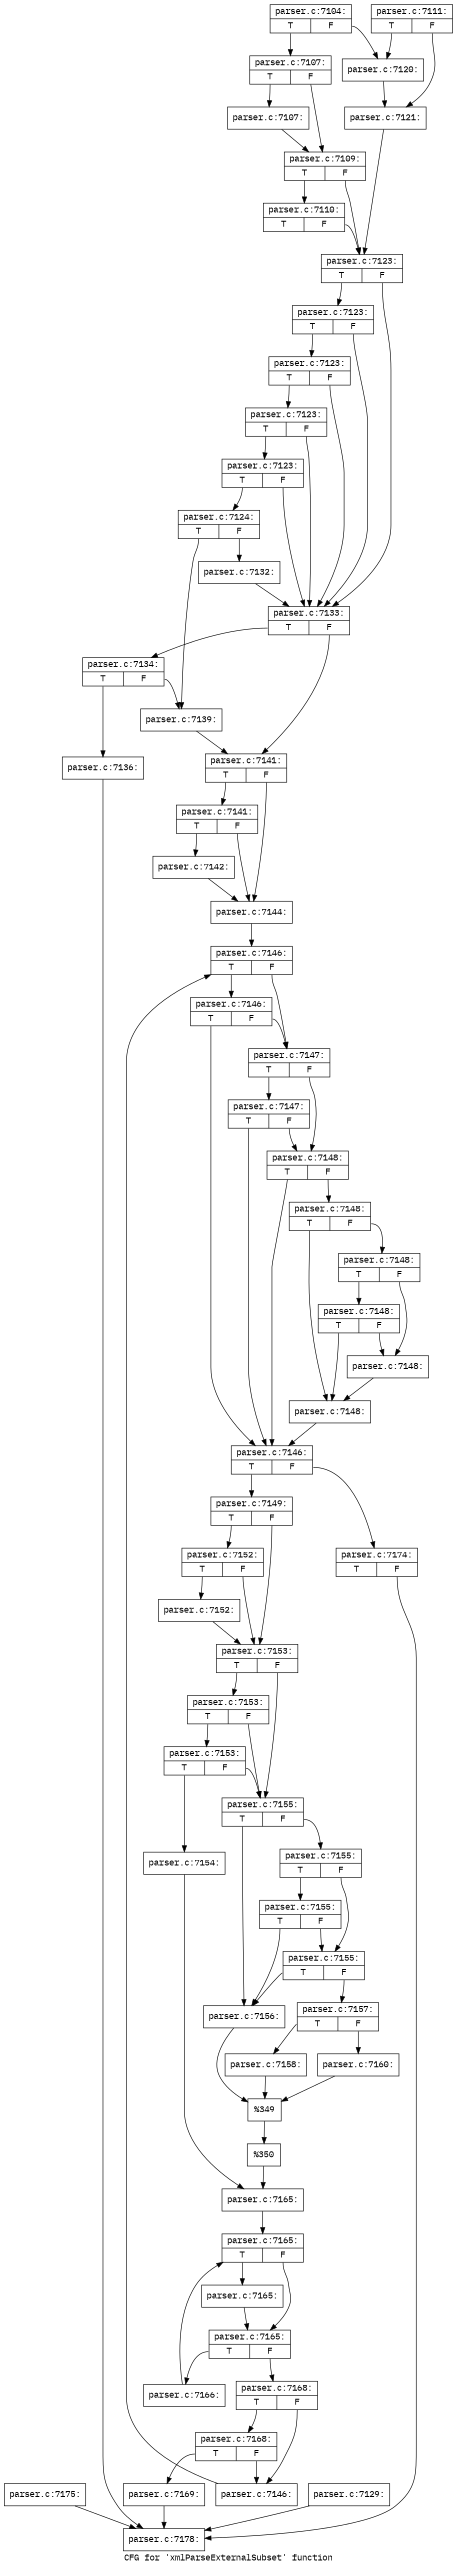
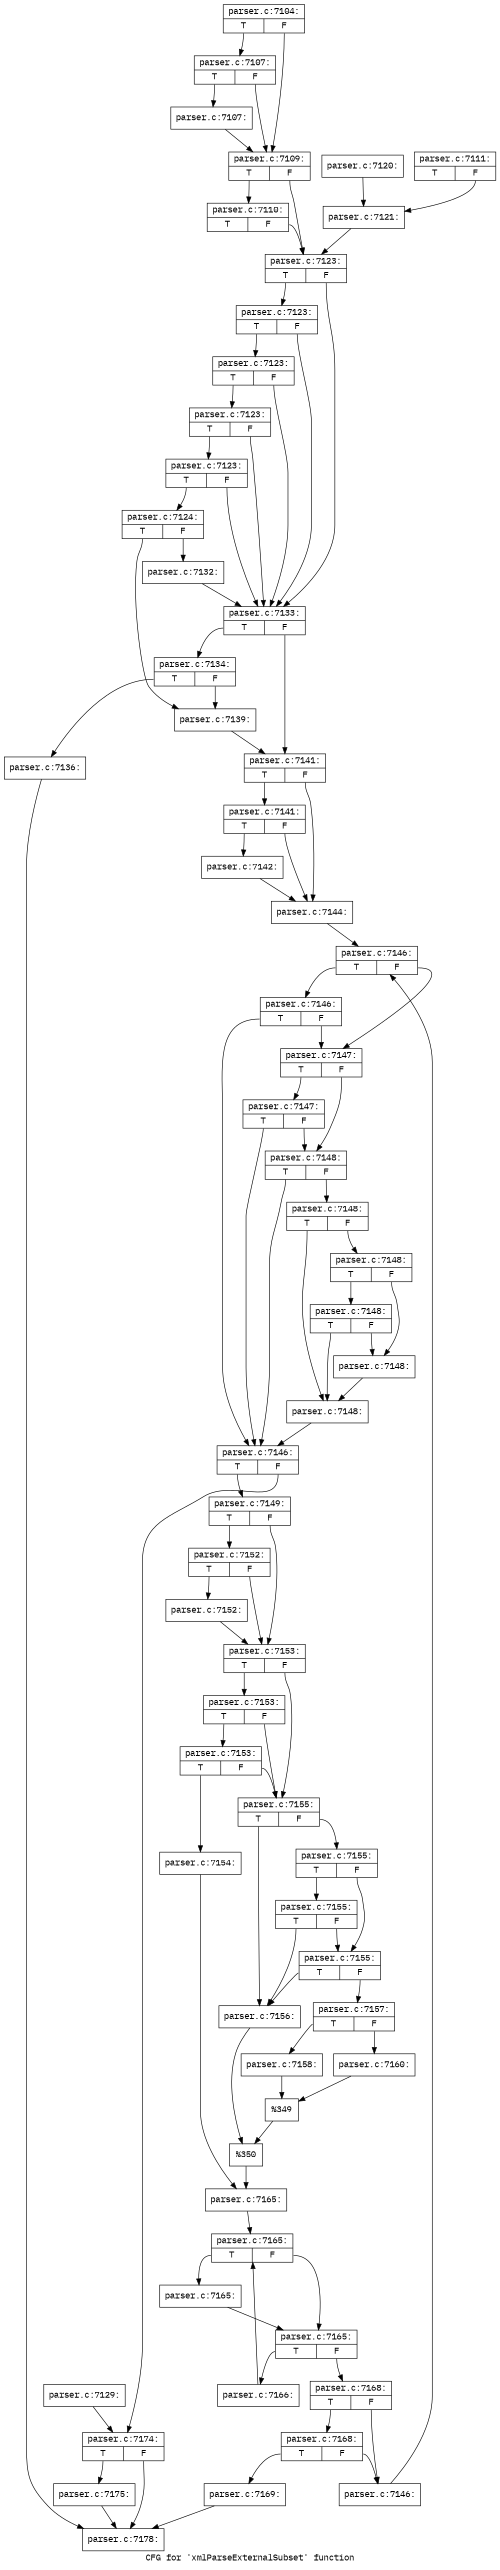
(366, 38) -> (281, 90)
(391, 43) -> none
(217, 2066) -> (232, 2081)
none -> (102, 2469)
(260, 2518) -> (101, 2417)
